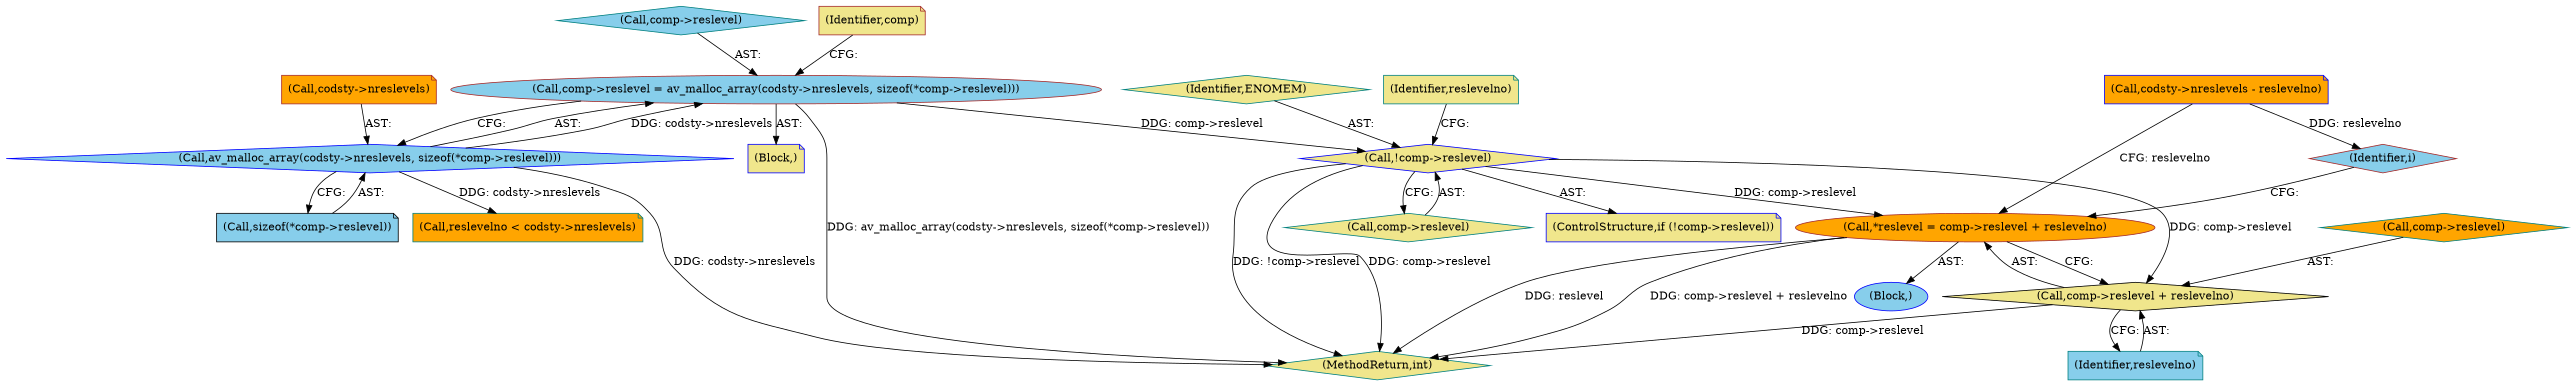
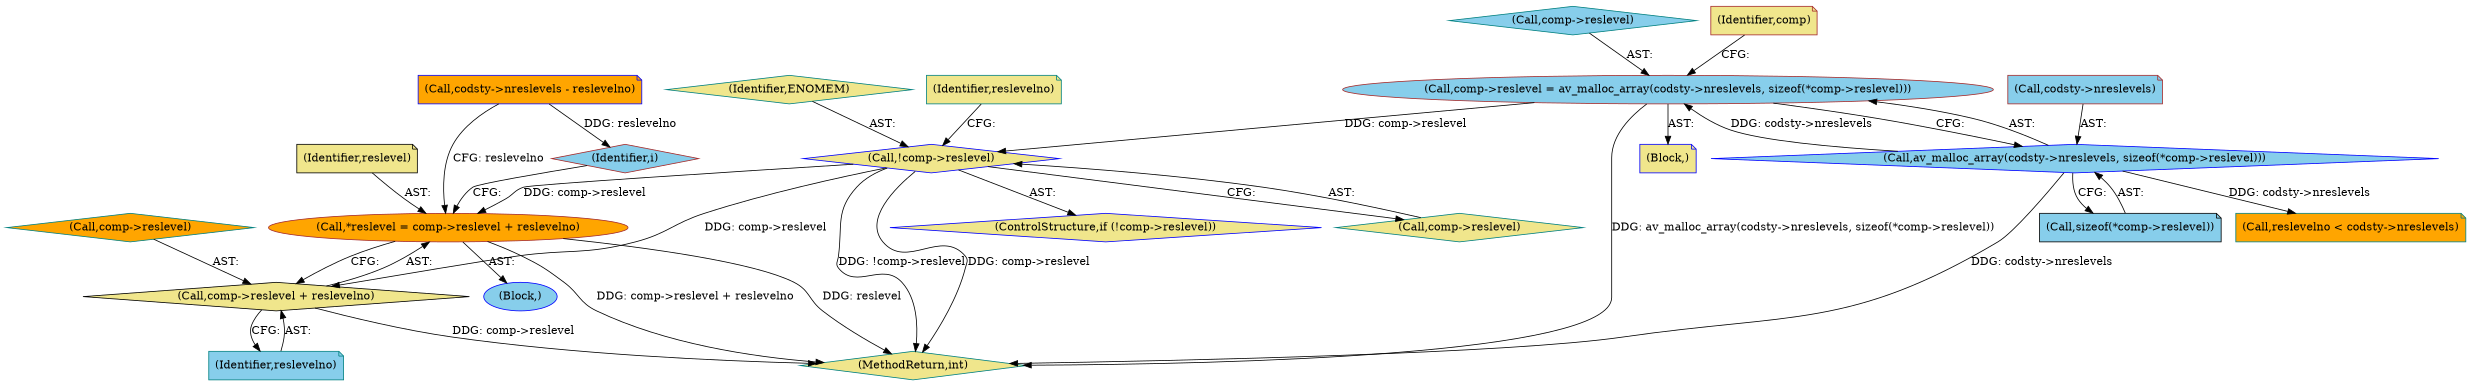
(359, 90) -> (2085, 90)
none -> (357, 159)
(1664, 228) -> (1106, 228)
